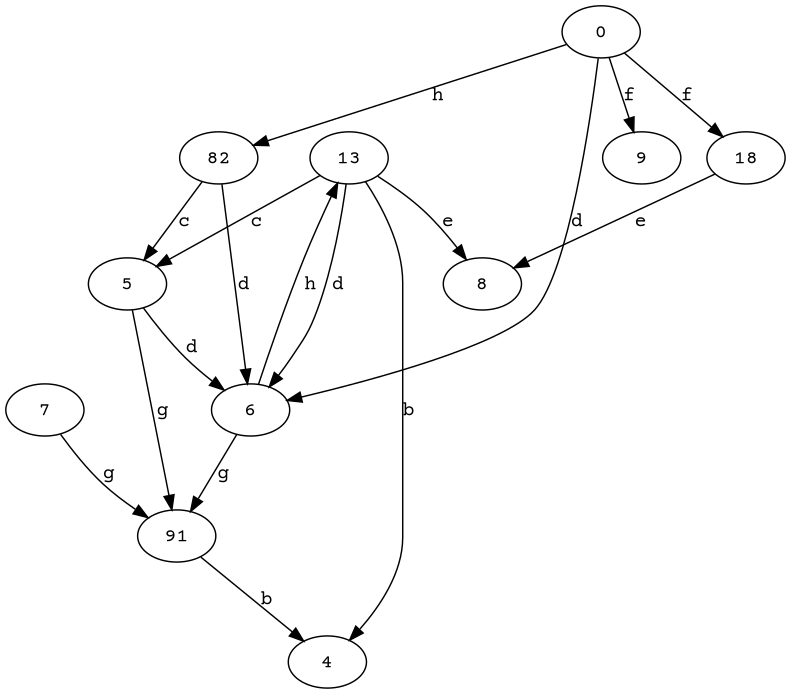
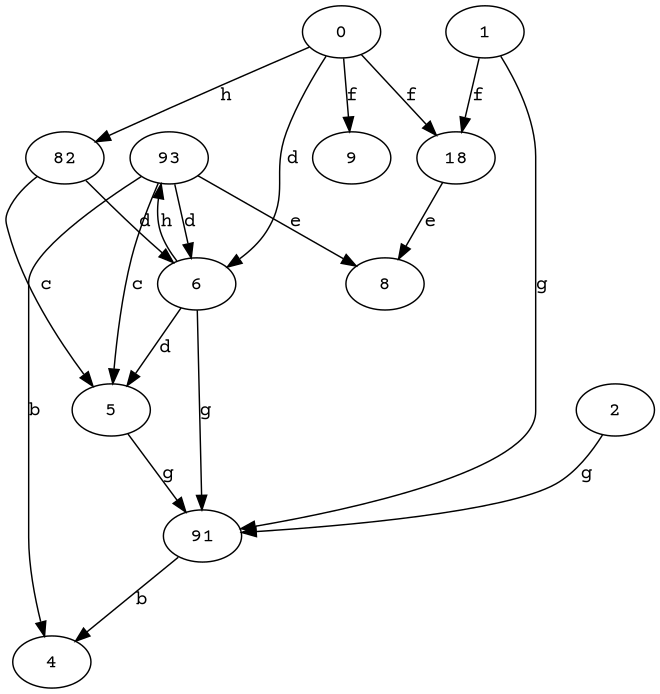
none -> (485, 32)
(349, 158) -> (169, 158)
(175, 347) -> (158, 341)
(45, 410) -> (615, 410)
